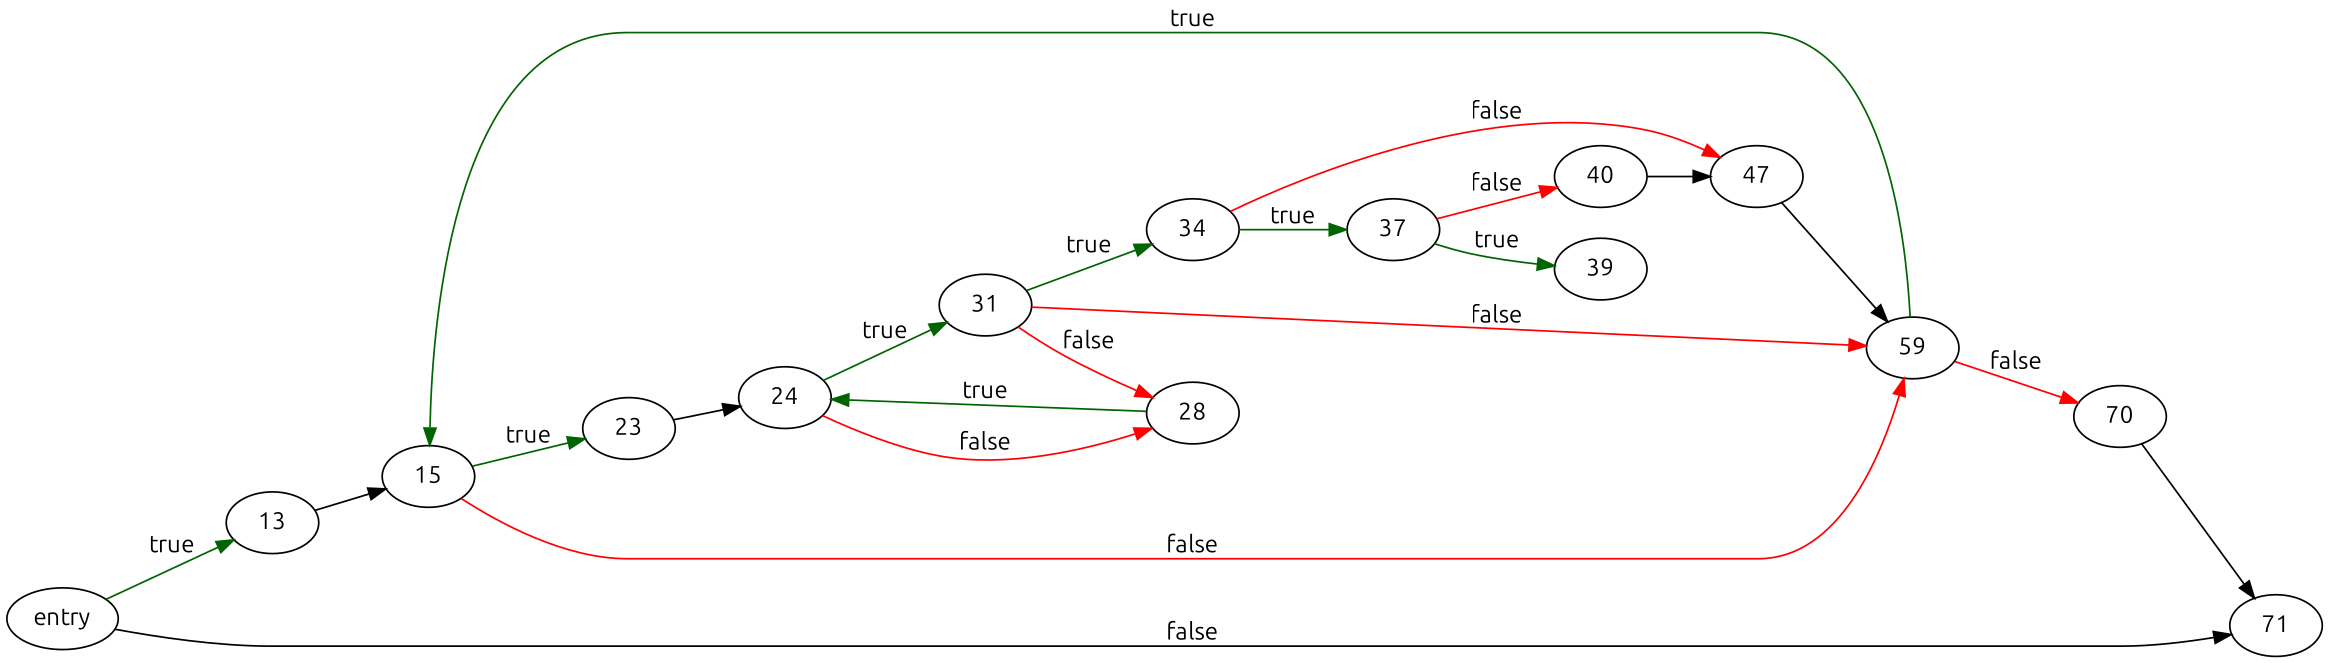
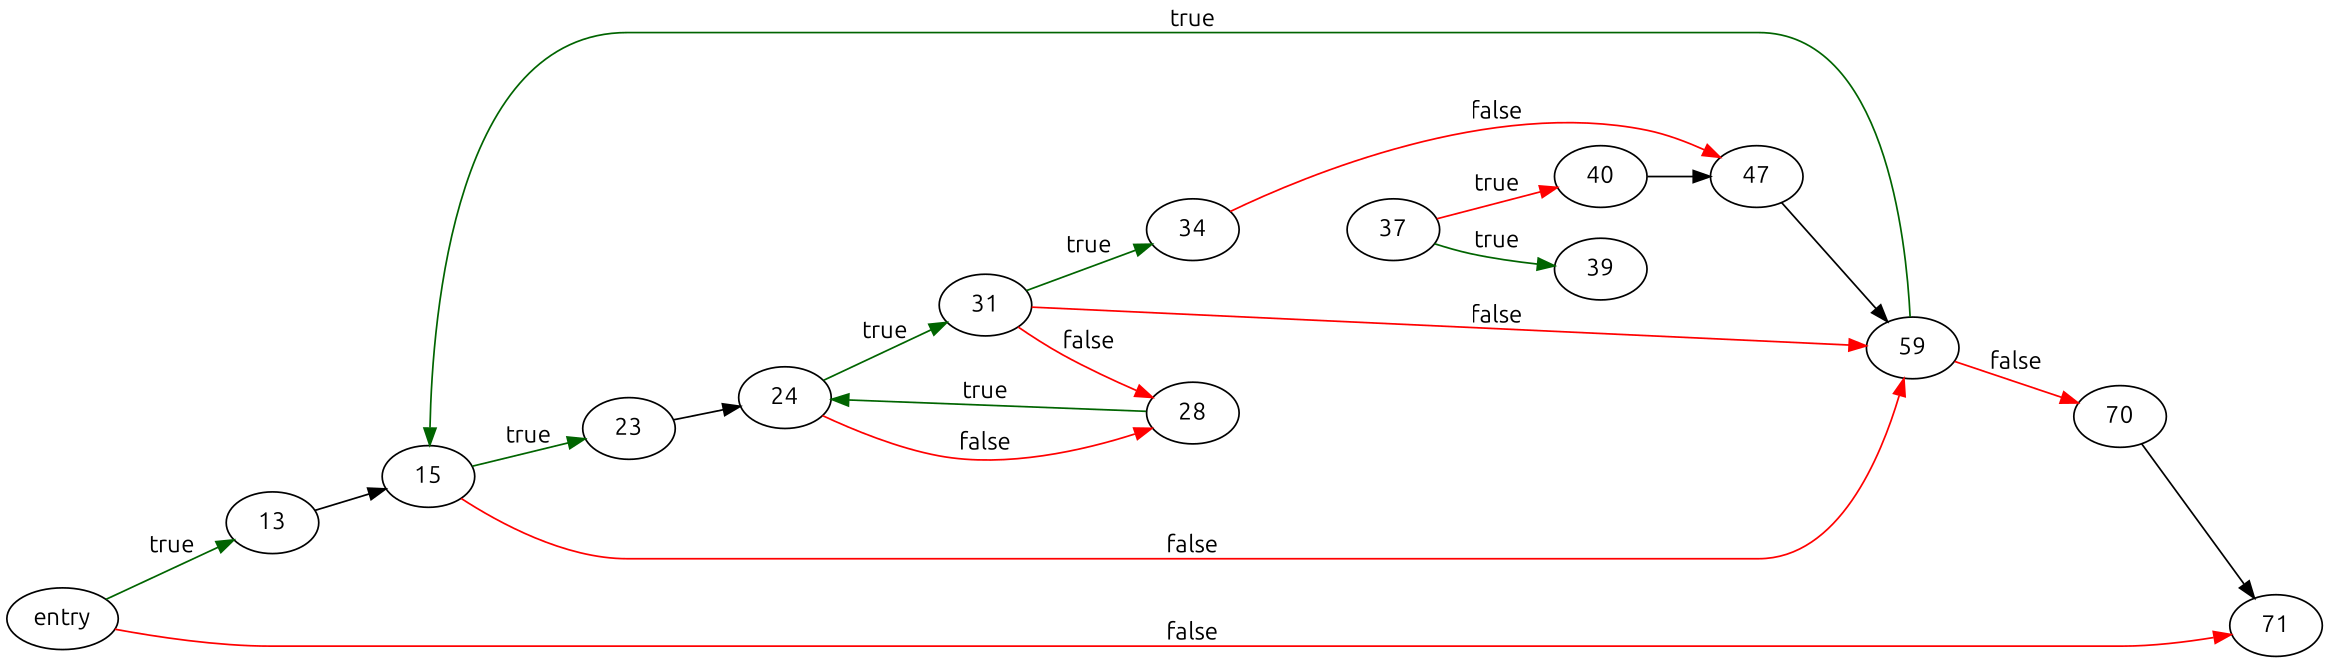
(1497, 184) -> (1497, 184)
(1284, 230) -> none
(1164, 646) -> (1164, 646)
